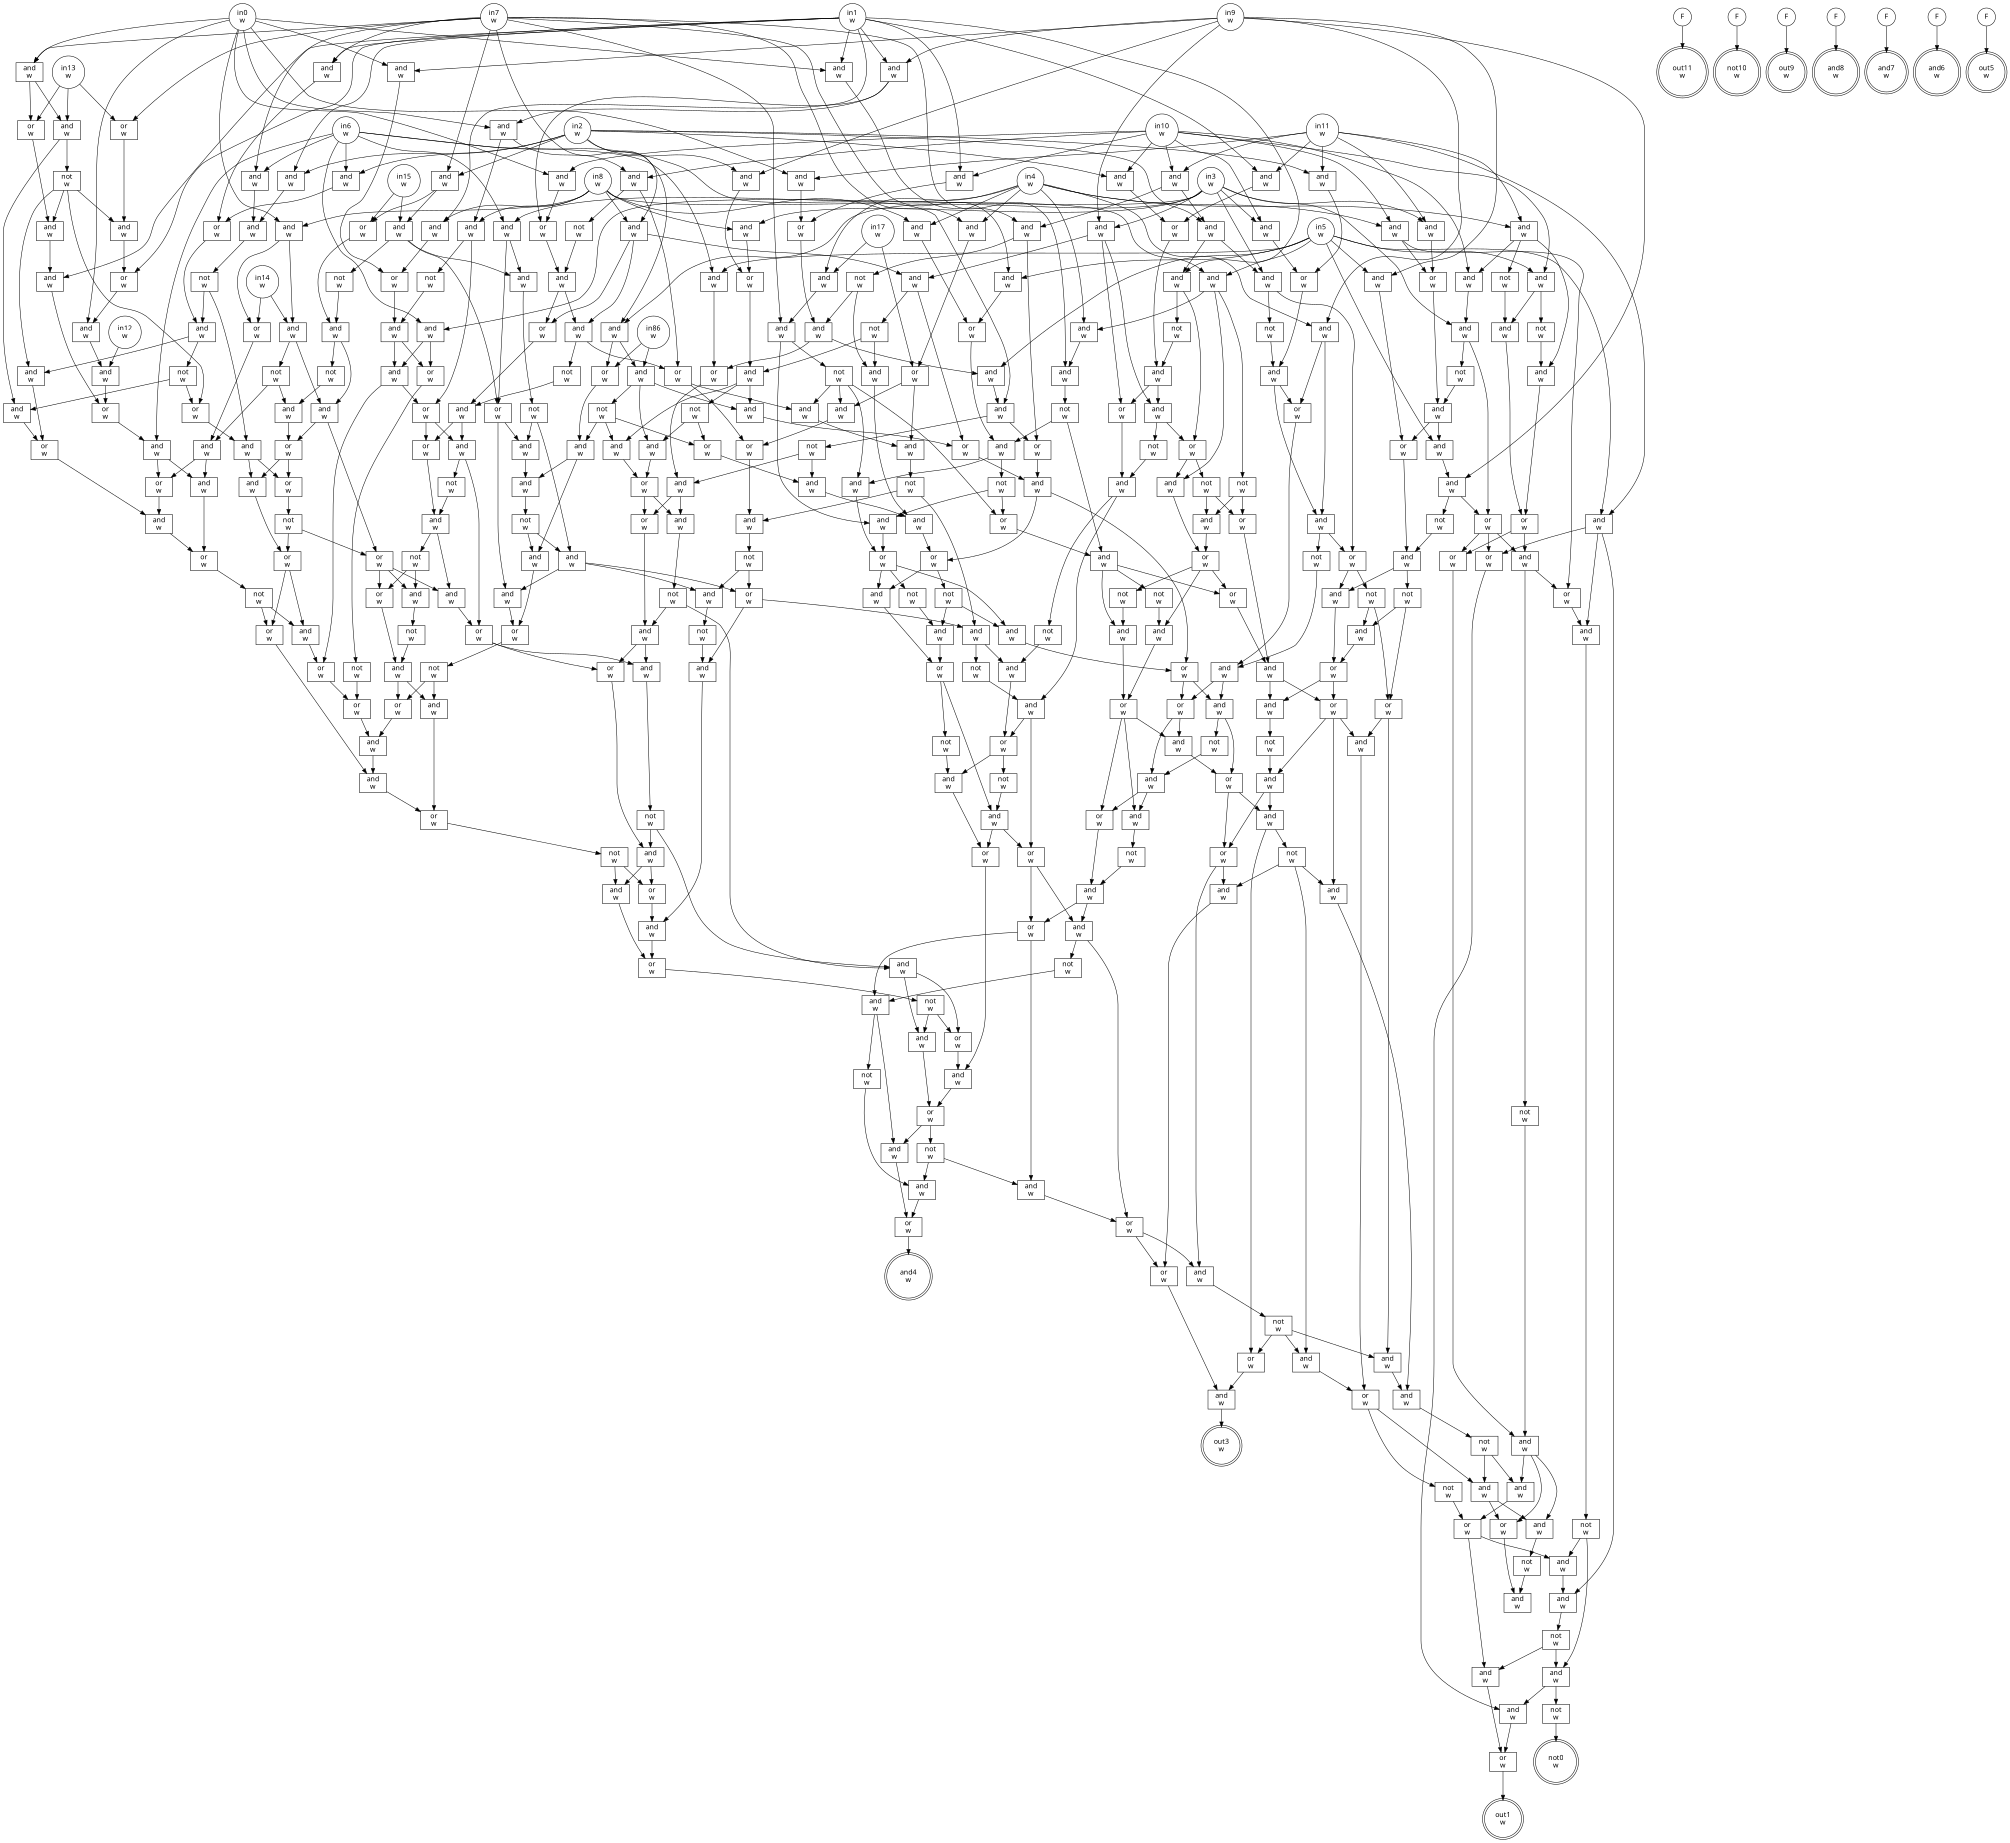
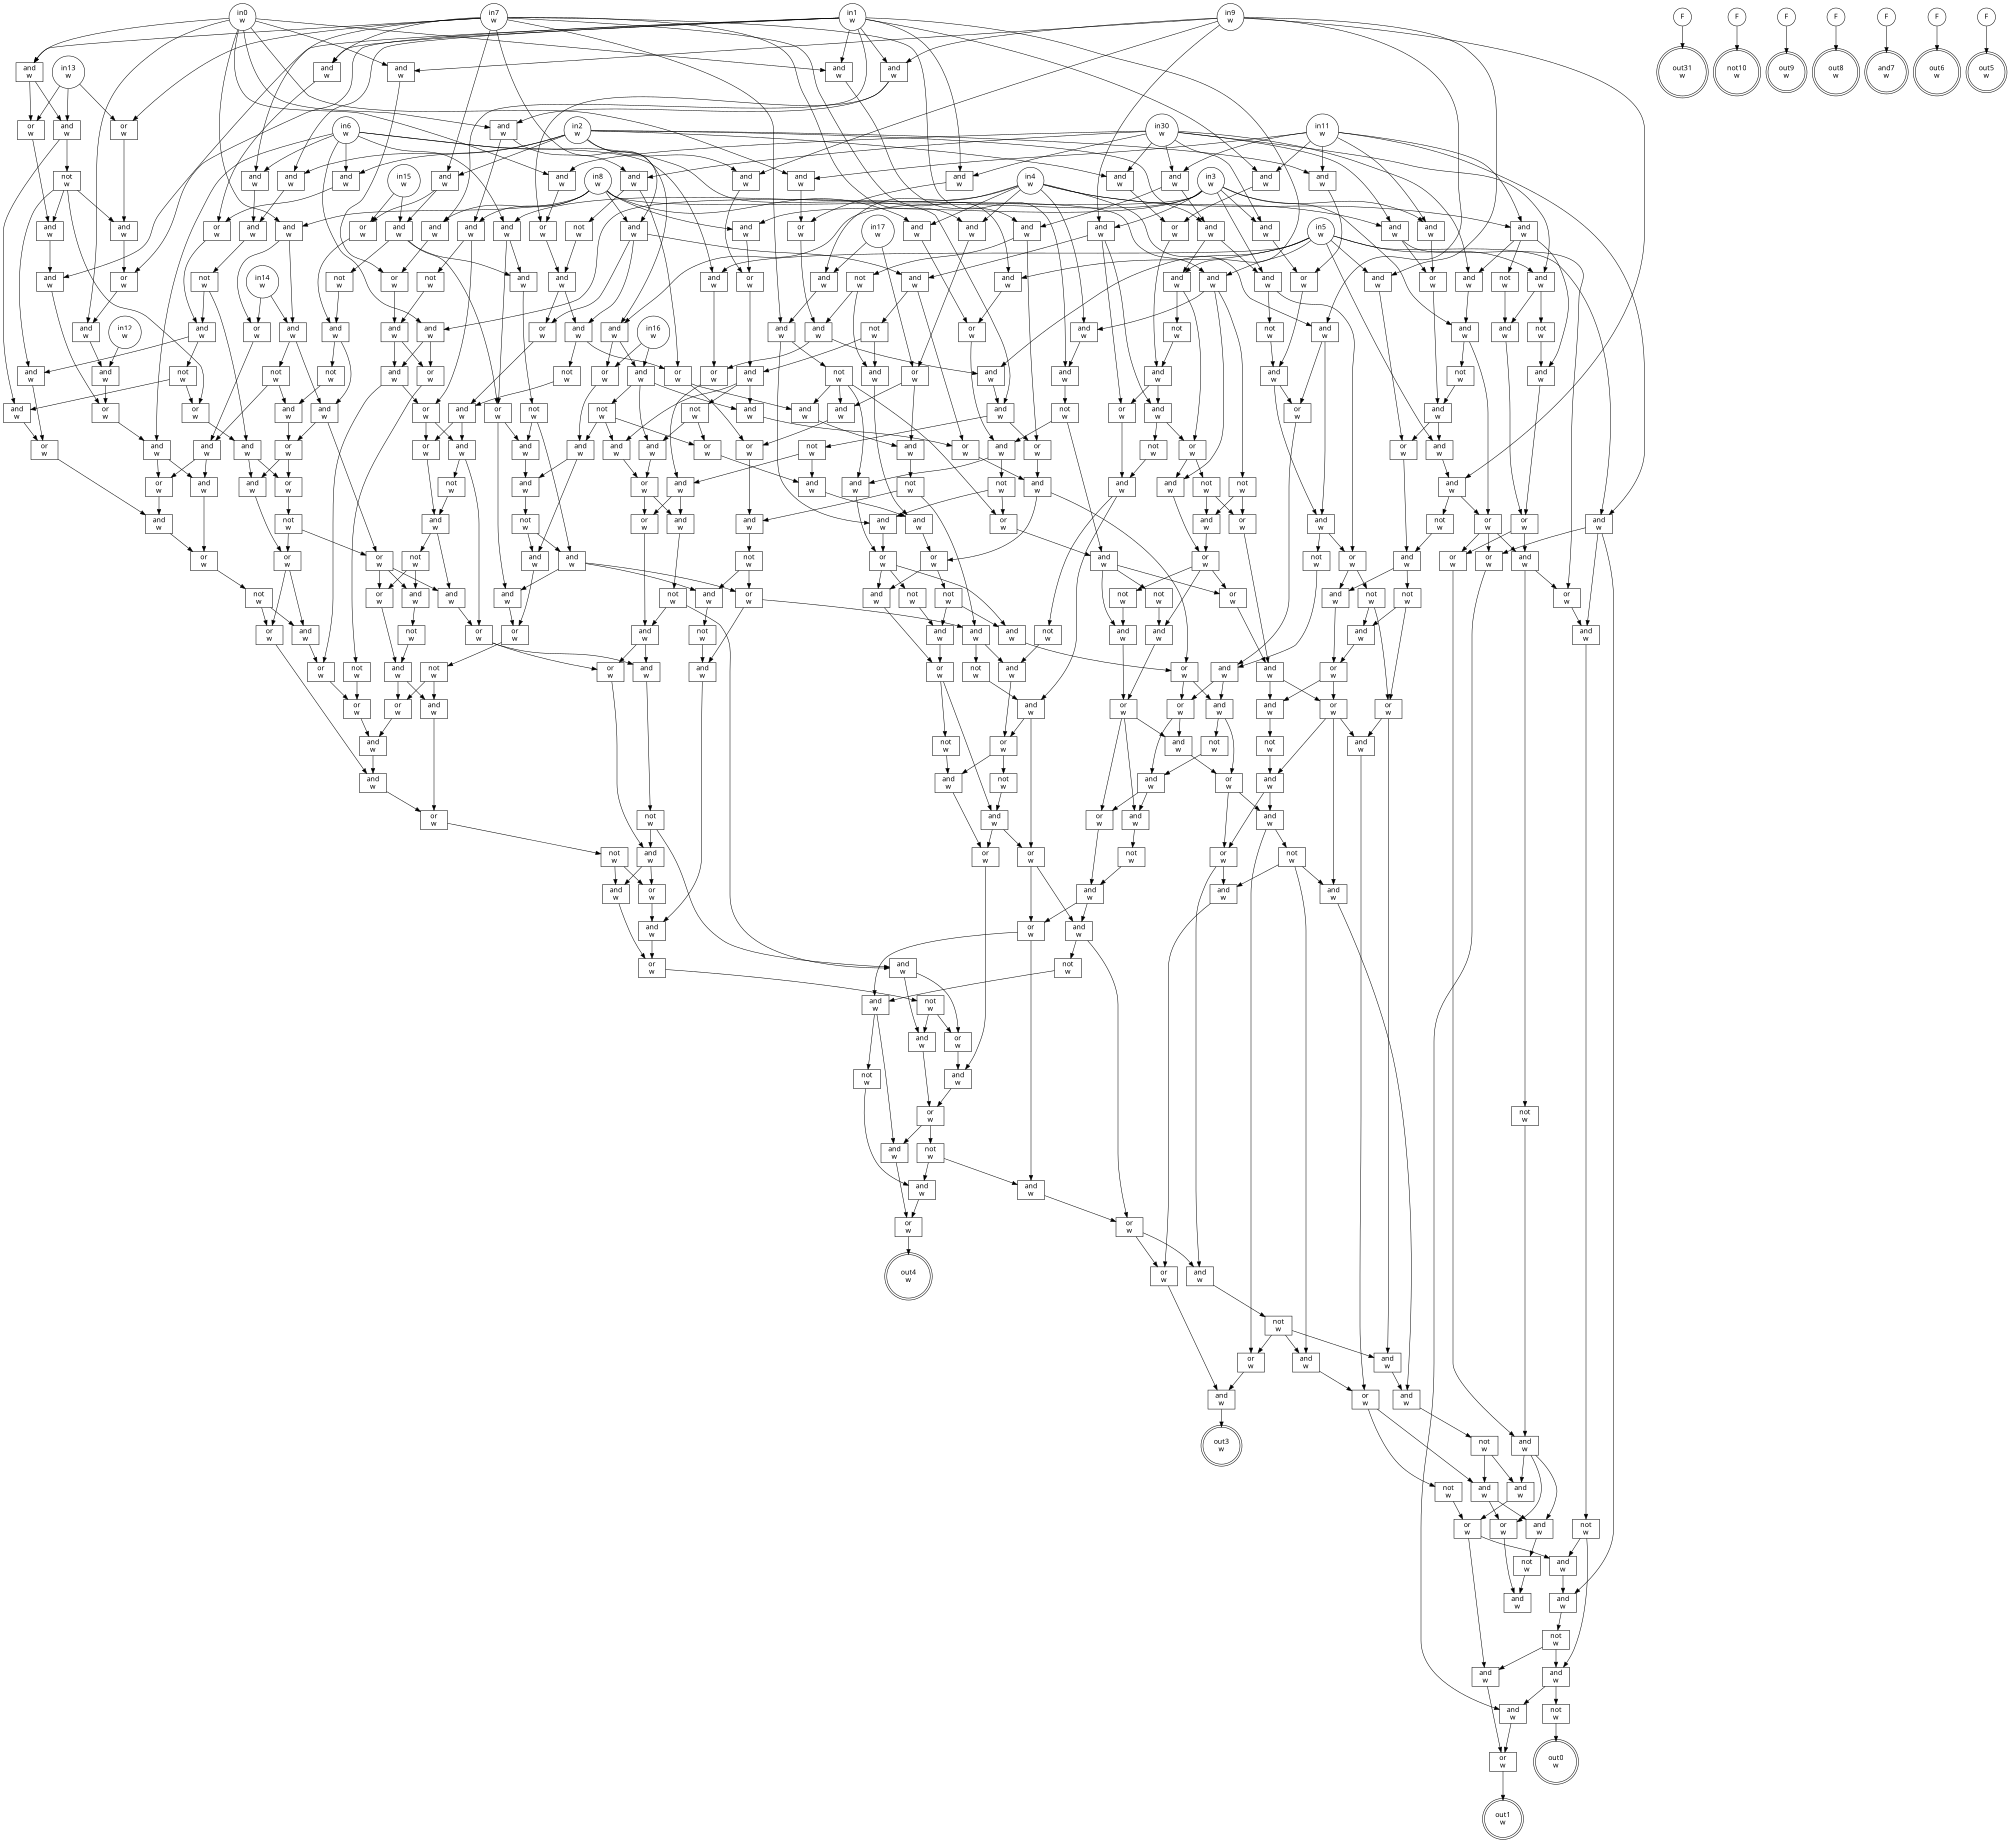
(1682, 72) -> (1682, 72)
(1836, 72) -> (1836, 72)
(1937, 72) -> (1937, 72)
(1162, 130) -> (1162, 130)
(654, 332) -> (654, 332)
(908, 1276) -> (908, 1276)
(1556, 1762) -> (1556, 1762)
